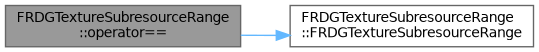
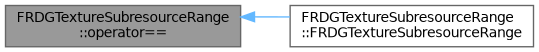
(258, 35) -> (272, 17)
